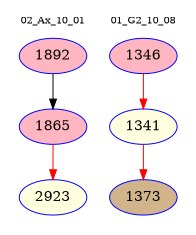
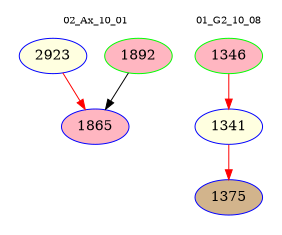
(53, 56) -> (138, 56)
(143, 56) -> (229, 56)
(53, 157) -> (71, 87)
(143, 197) -> (229, 197)
